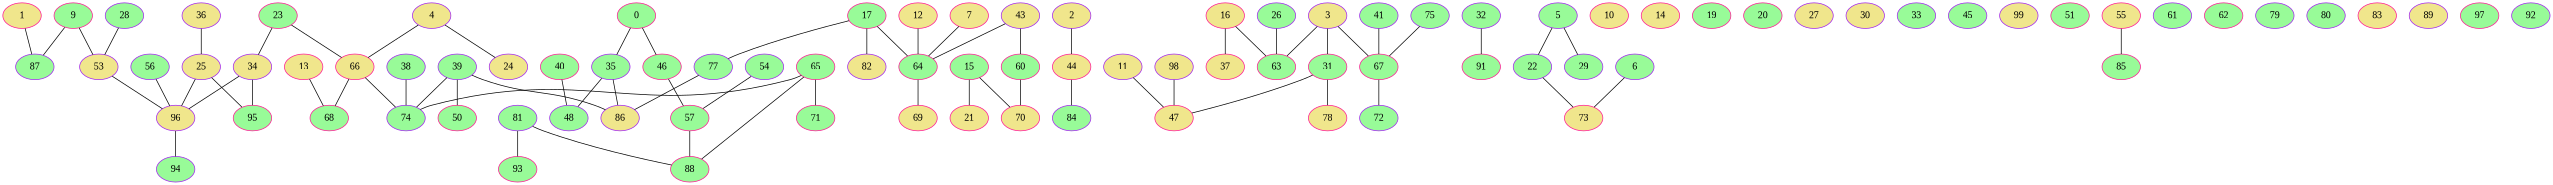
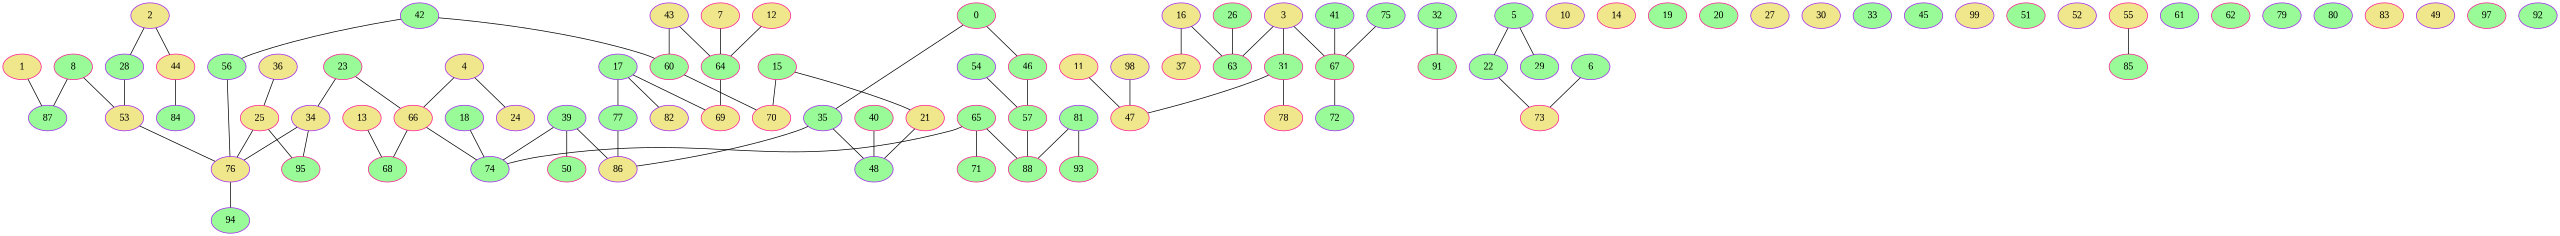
(73, 16) -> (73, 67)
none -> (420, 16)
(867, 16) -> (618, 67)
(1225, 16) -> (1181, 16)
(1276, 16) -> (1232, 16)
(1609, 16) -> (1565, 16)
none -> (2077, 16)
(2428, 16) -> (2436, 16)
none -> (137, 41)
(892, 41) -> (669, 92)
(201, 67) -> (260, 118)
(406, 67) -> (464, 118)
(1123, 67) -> (1079, 67)
(176, 118) -> (230, 169)
none -> (896, 147)
